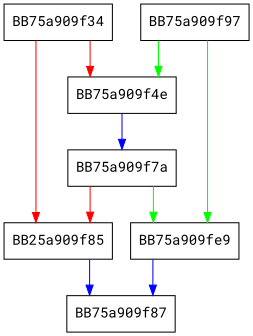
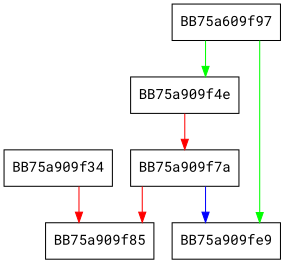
(195, 22) -> (226, 22)
(90, 54) -> none
(122, 126) -> (185, 126)
(153, 199) -> (206, 199)
(58, 241) -> (100, 241)
(121, 314) -> none
